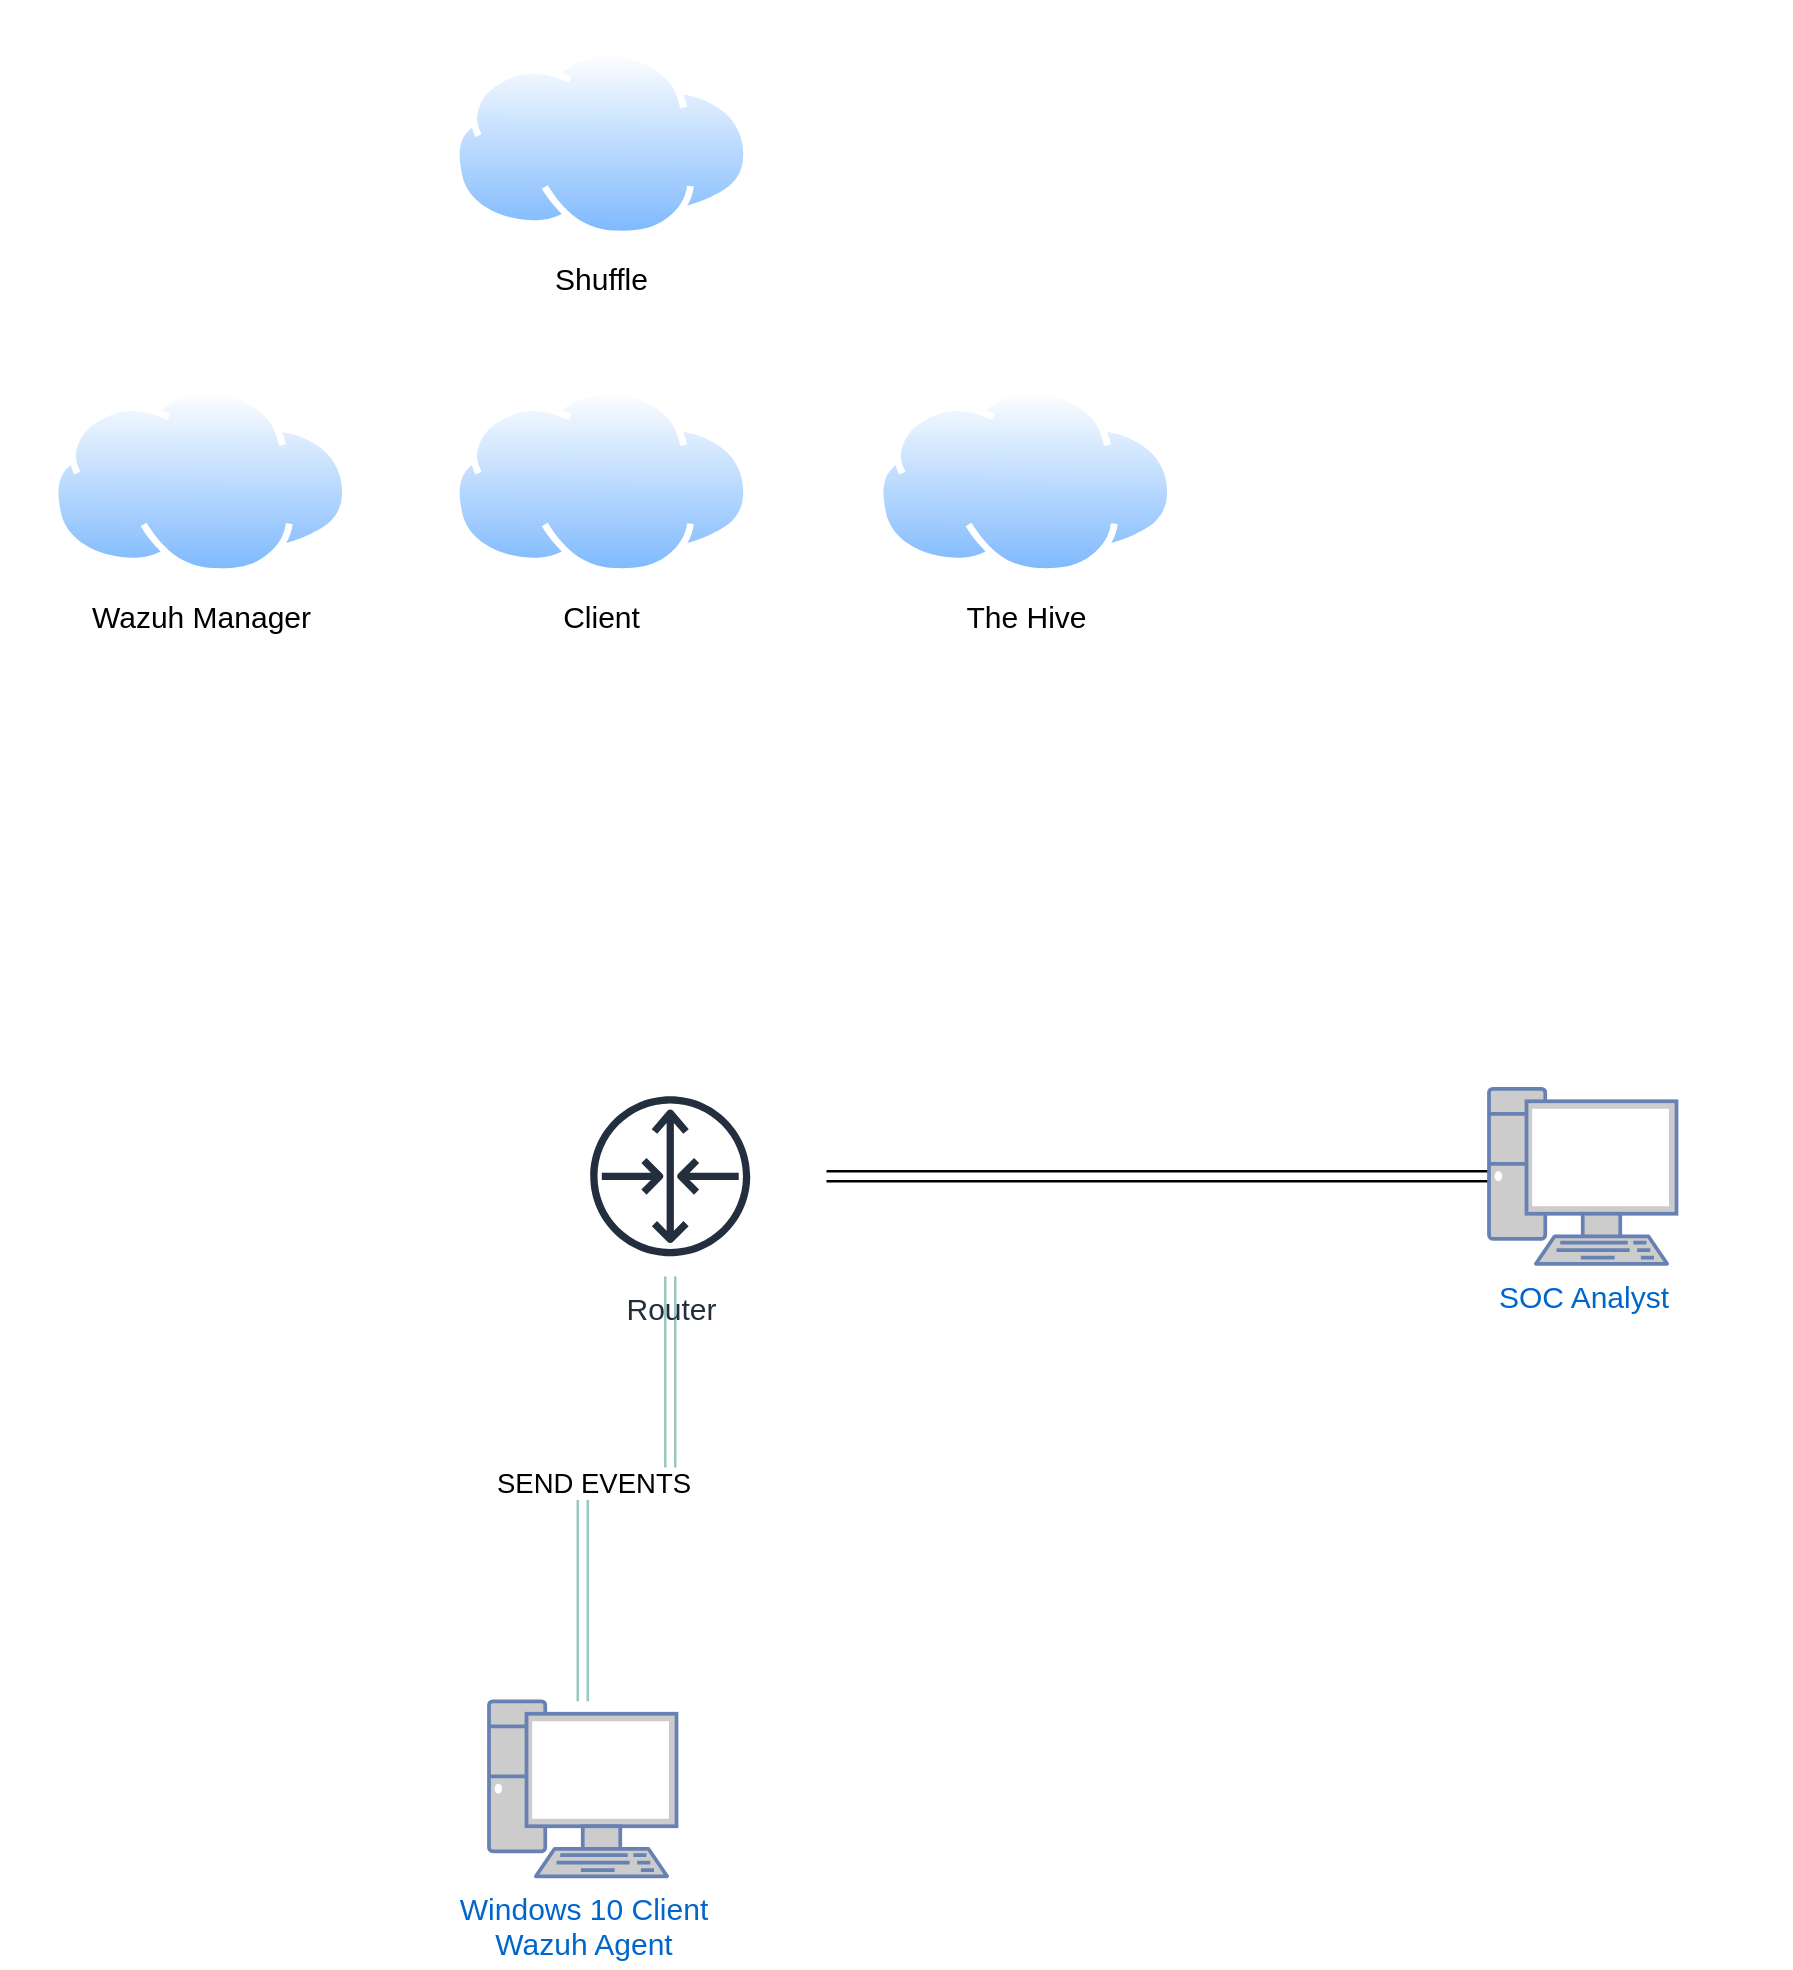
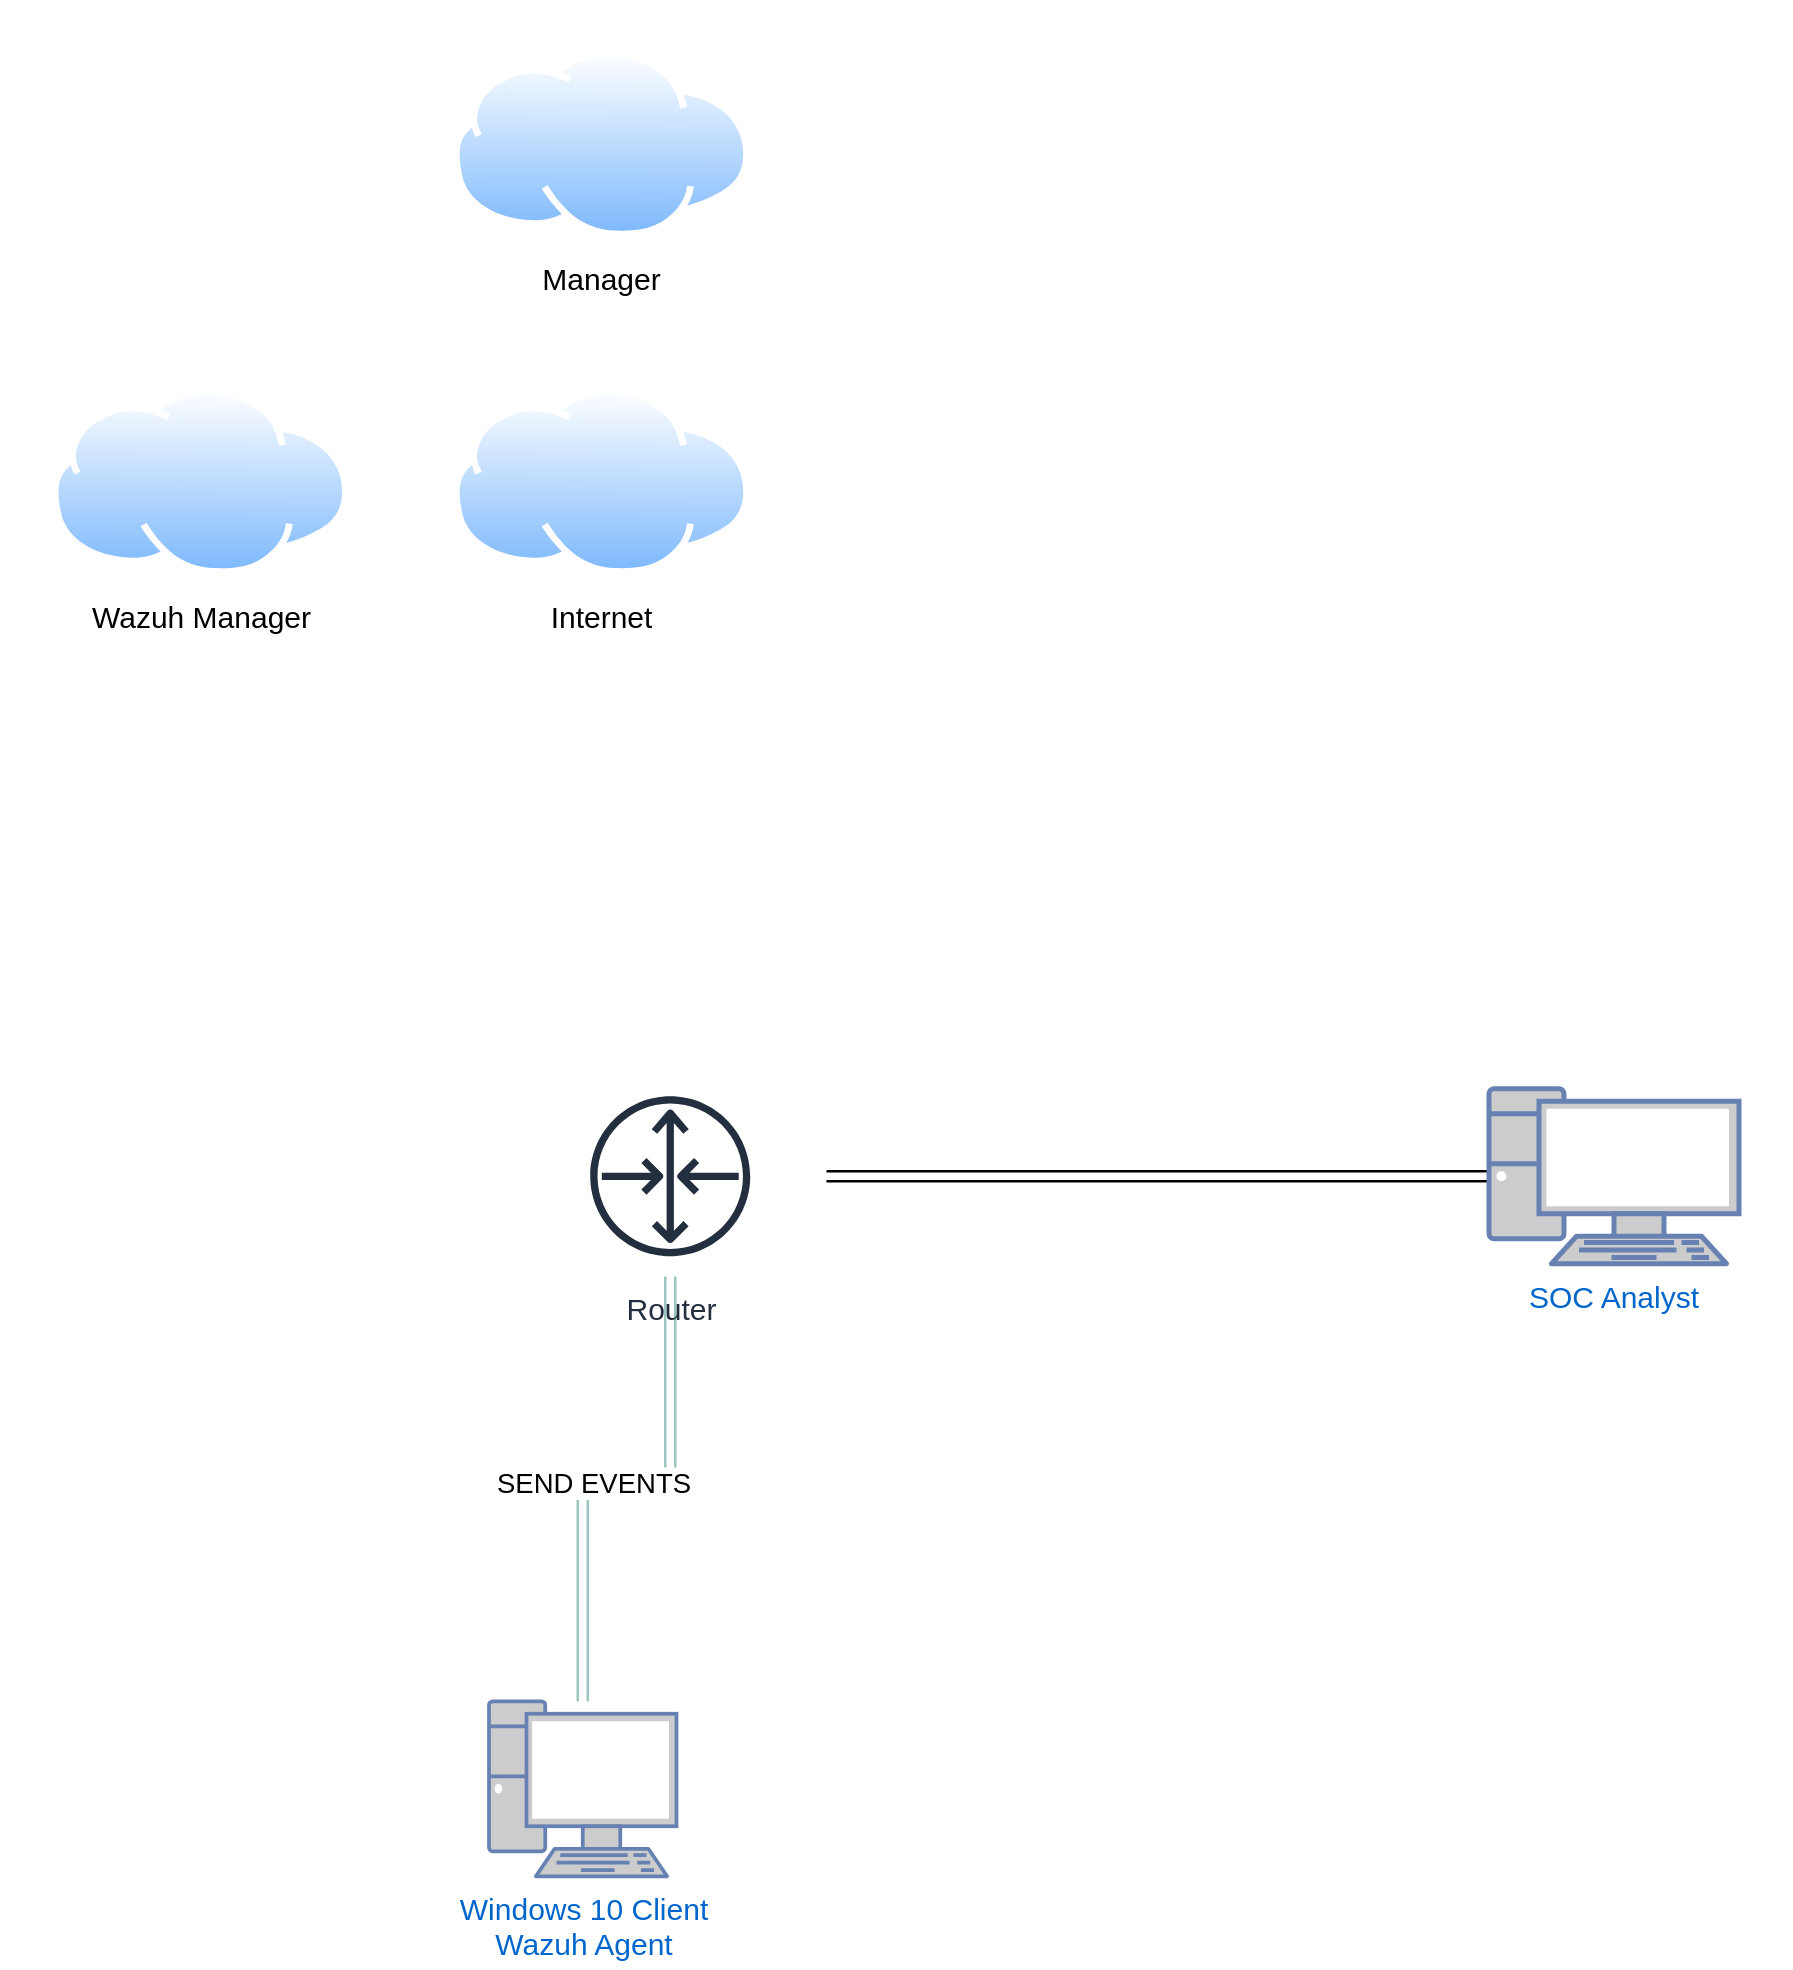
(603, 282) -> (603, 282)
(1026, 483) -> none
(603, 619) -> (603, 619)
(1583, 1176) -> (1614, 1176)
